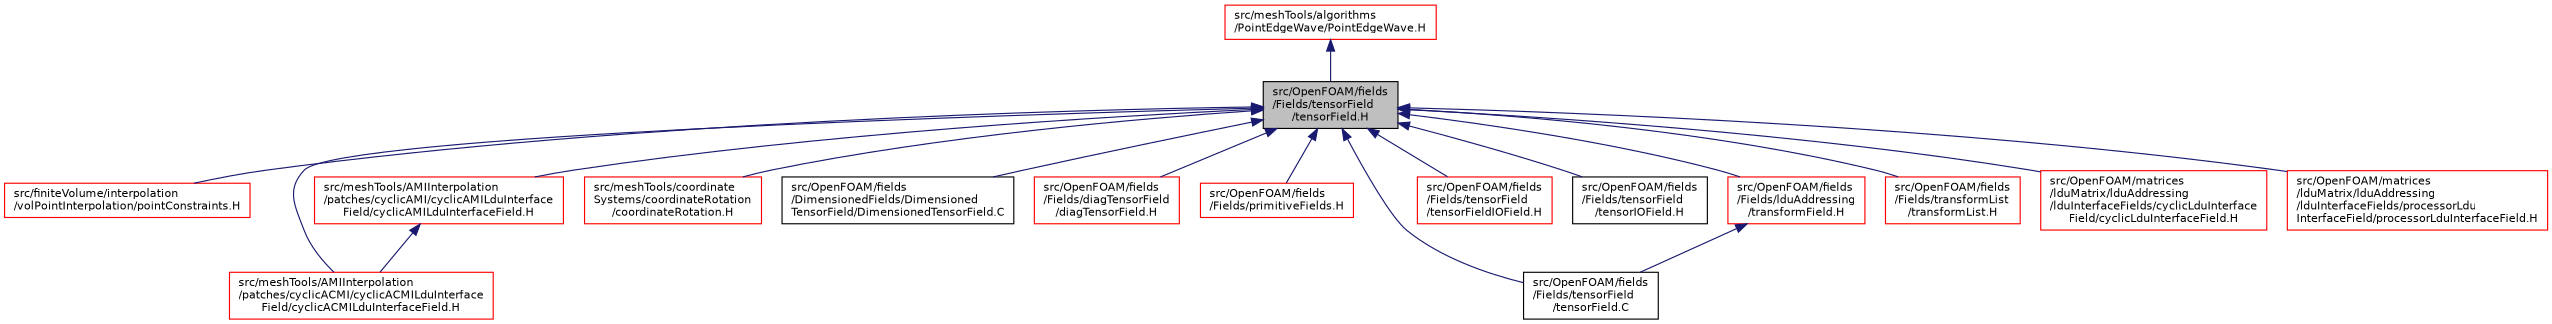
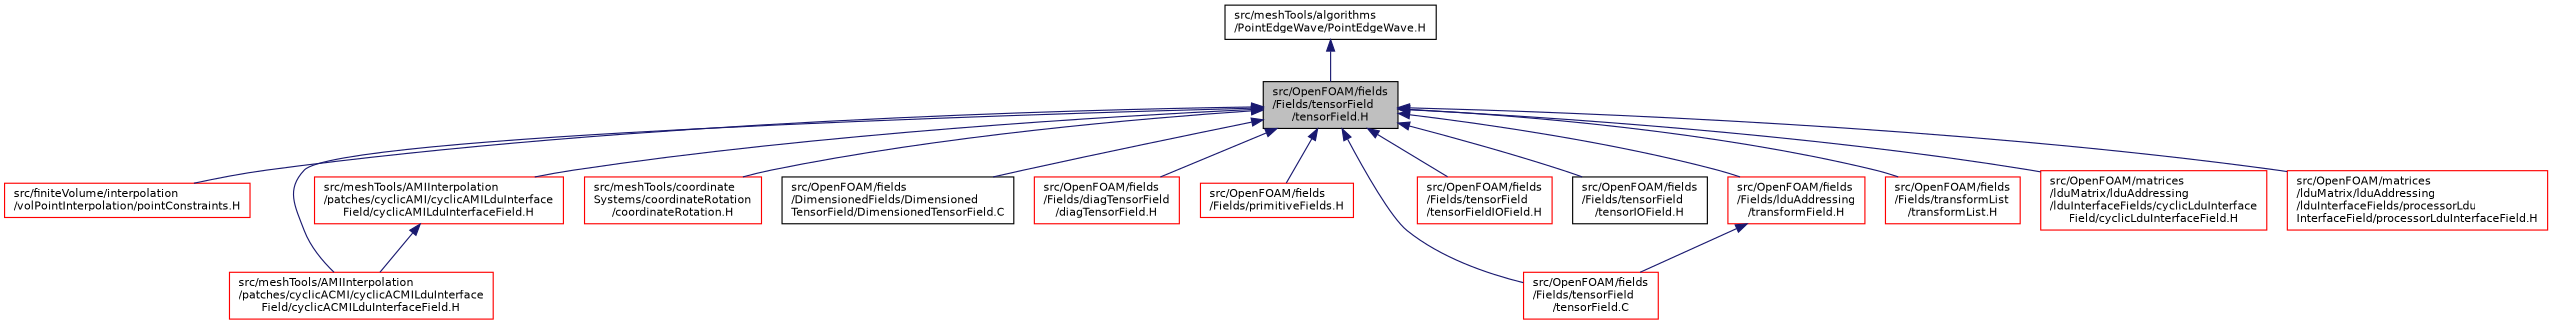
(1331, 22) -> (1331, 22)
(1591, 296) -> (1591, 296)
